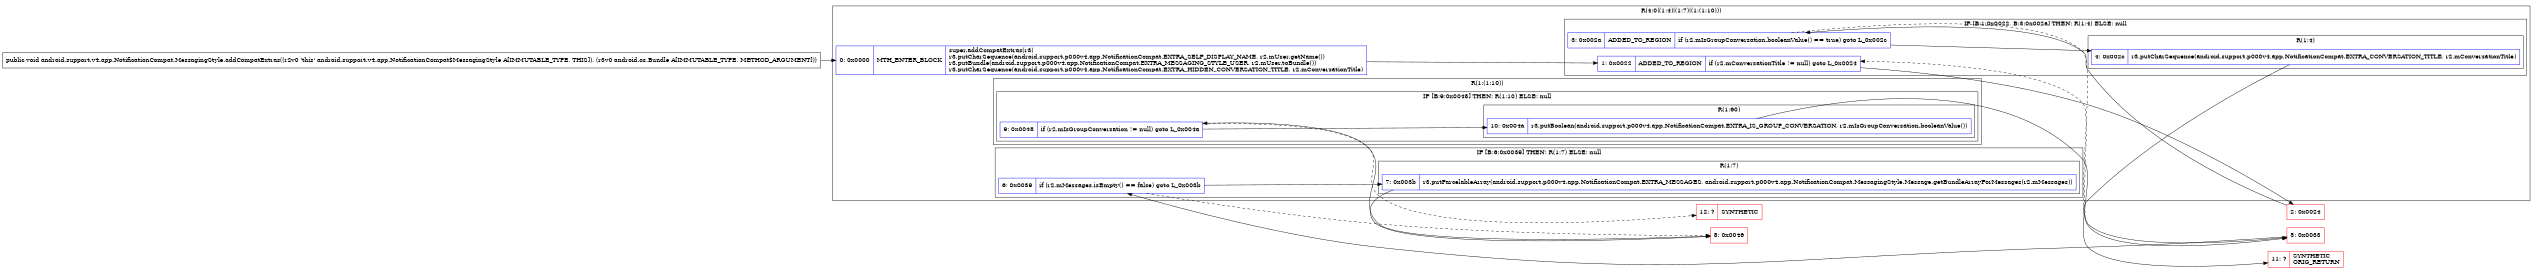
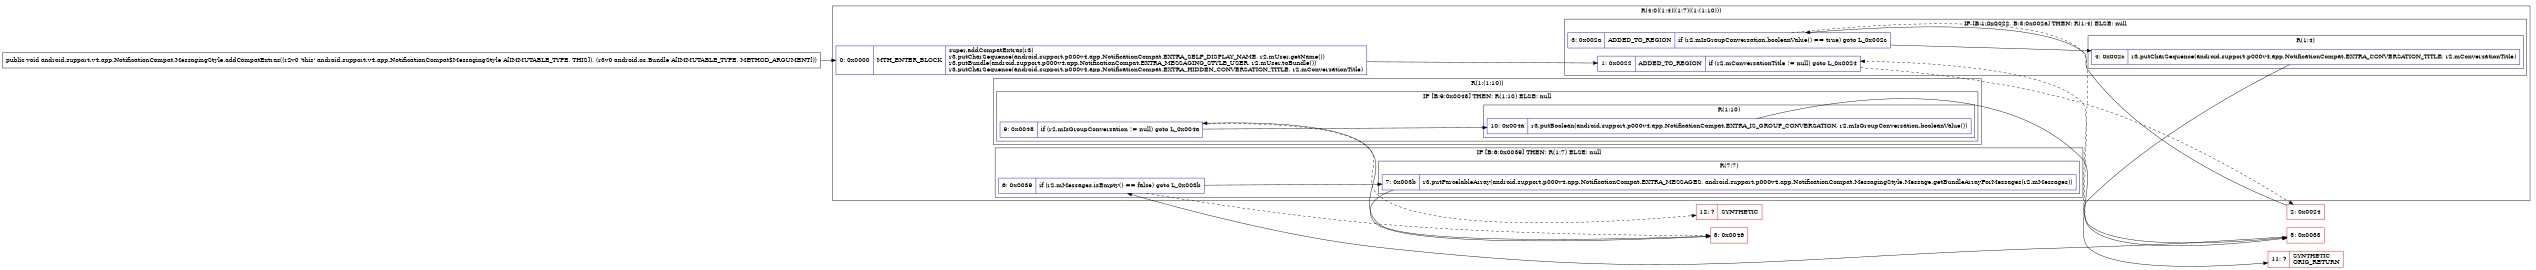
(2074, 101) -> (2074, 101)
(1729, 110) -> (1729, 110)
(1729, 166) -> (1729, 166)
